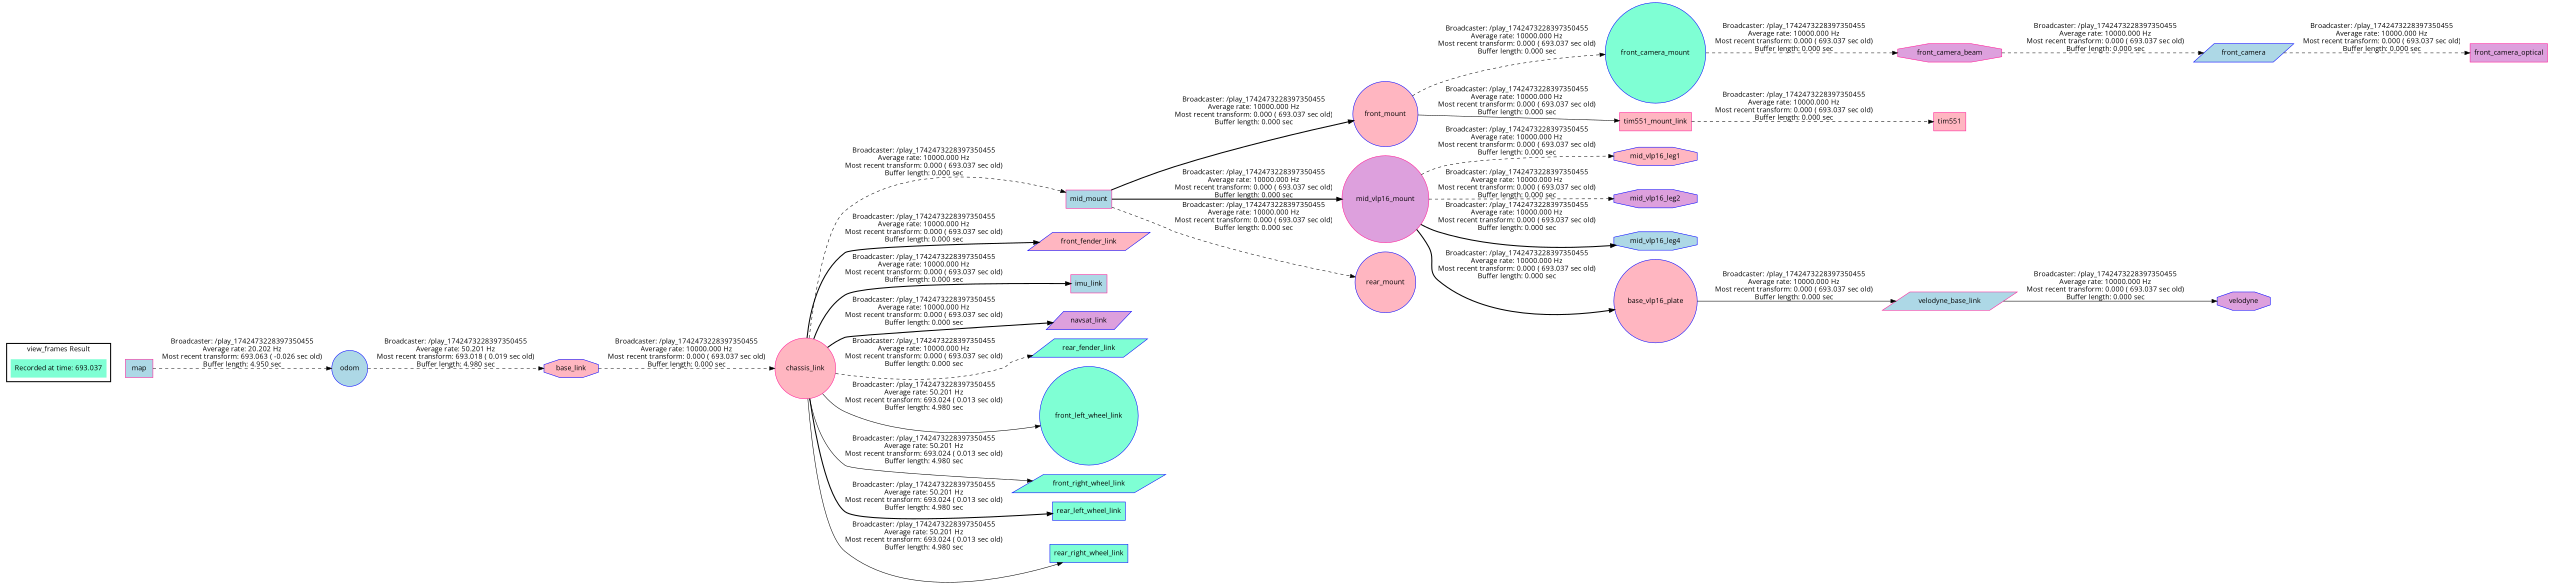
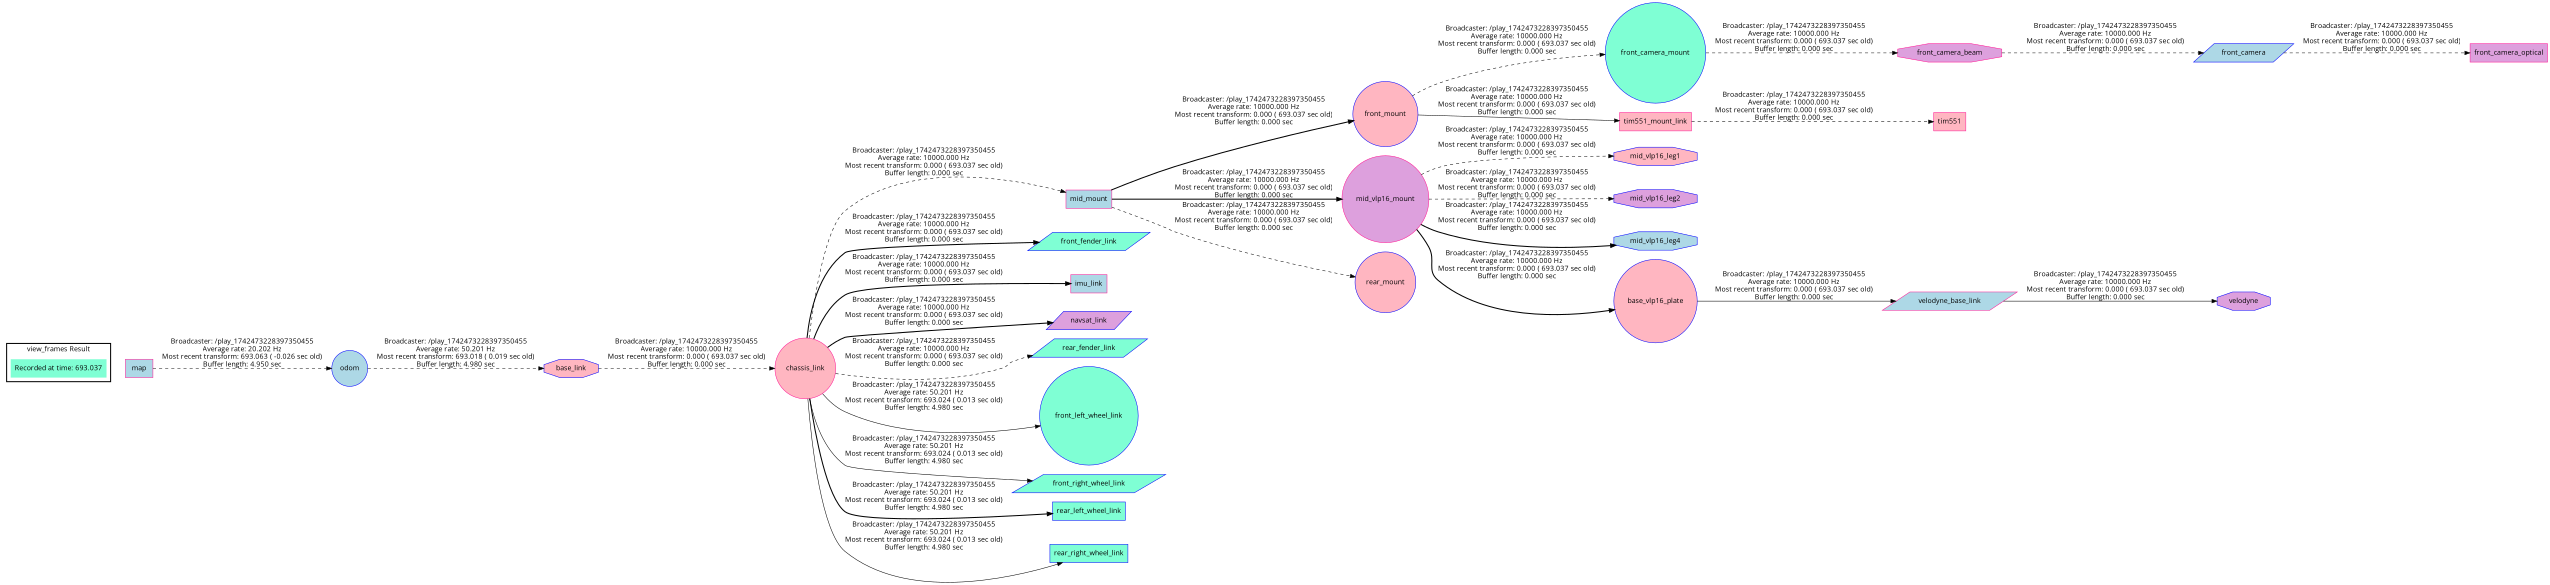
(1089, 242) -> (1089, 242)
